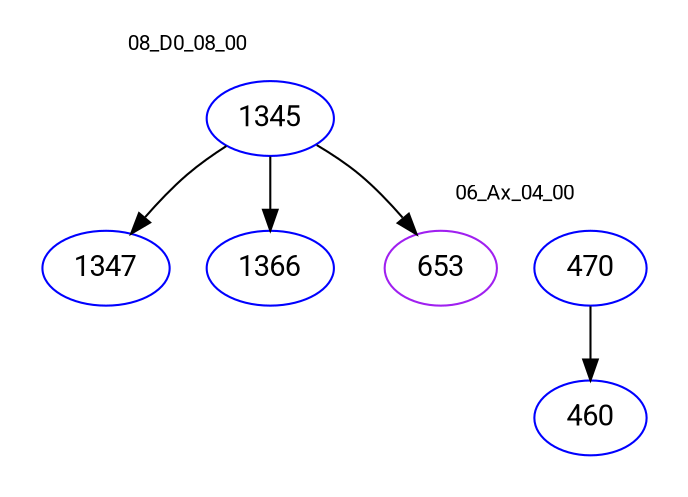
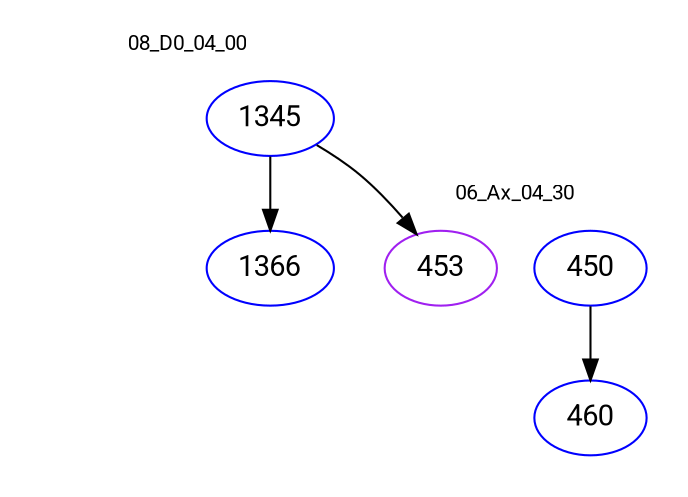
(188, 45) -> (188, 45)
(516, 194) -> (516, 194)
(106, 268) -> none
(441, 268) -> (441, 268)
(590, 268) -> (590, 268)
